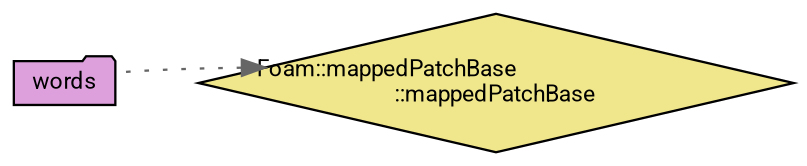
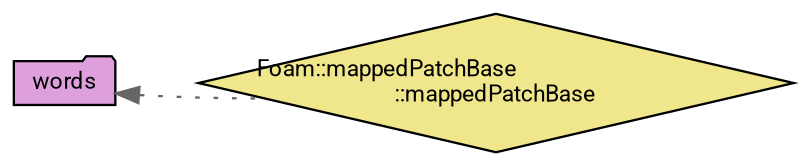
(179, 69) -> (202, 98)
